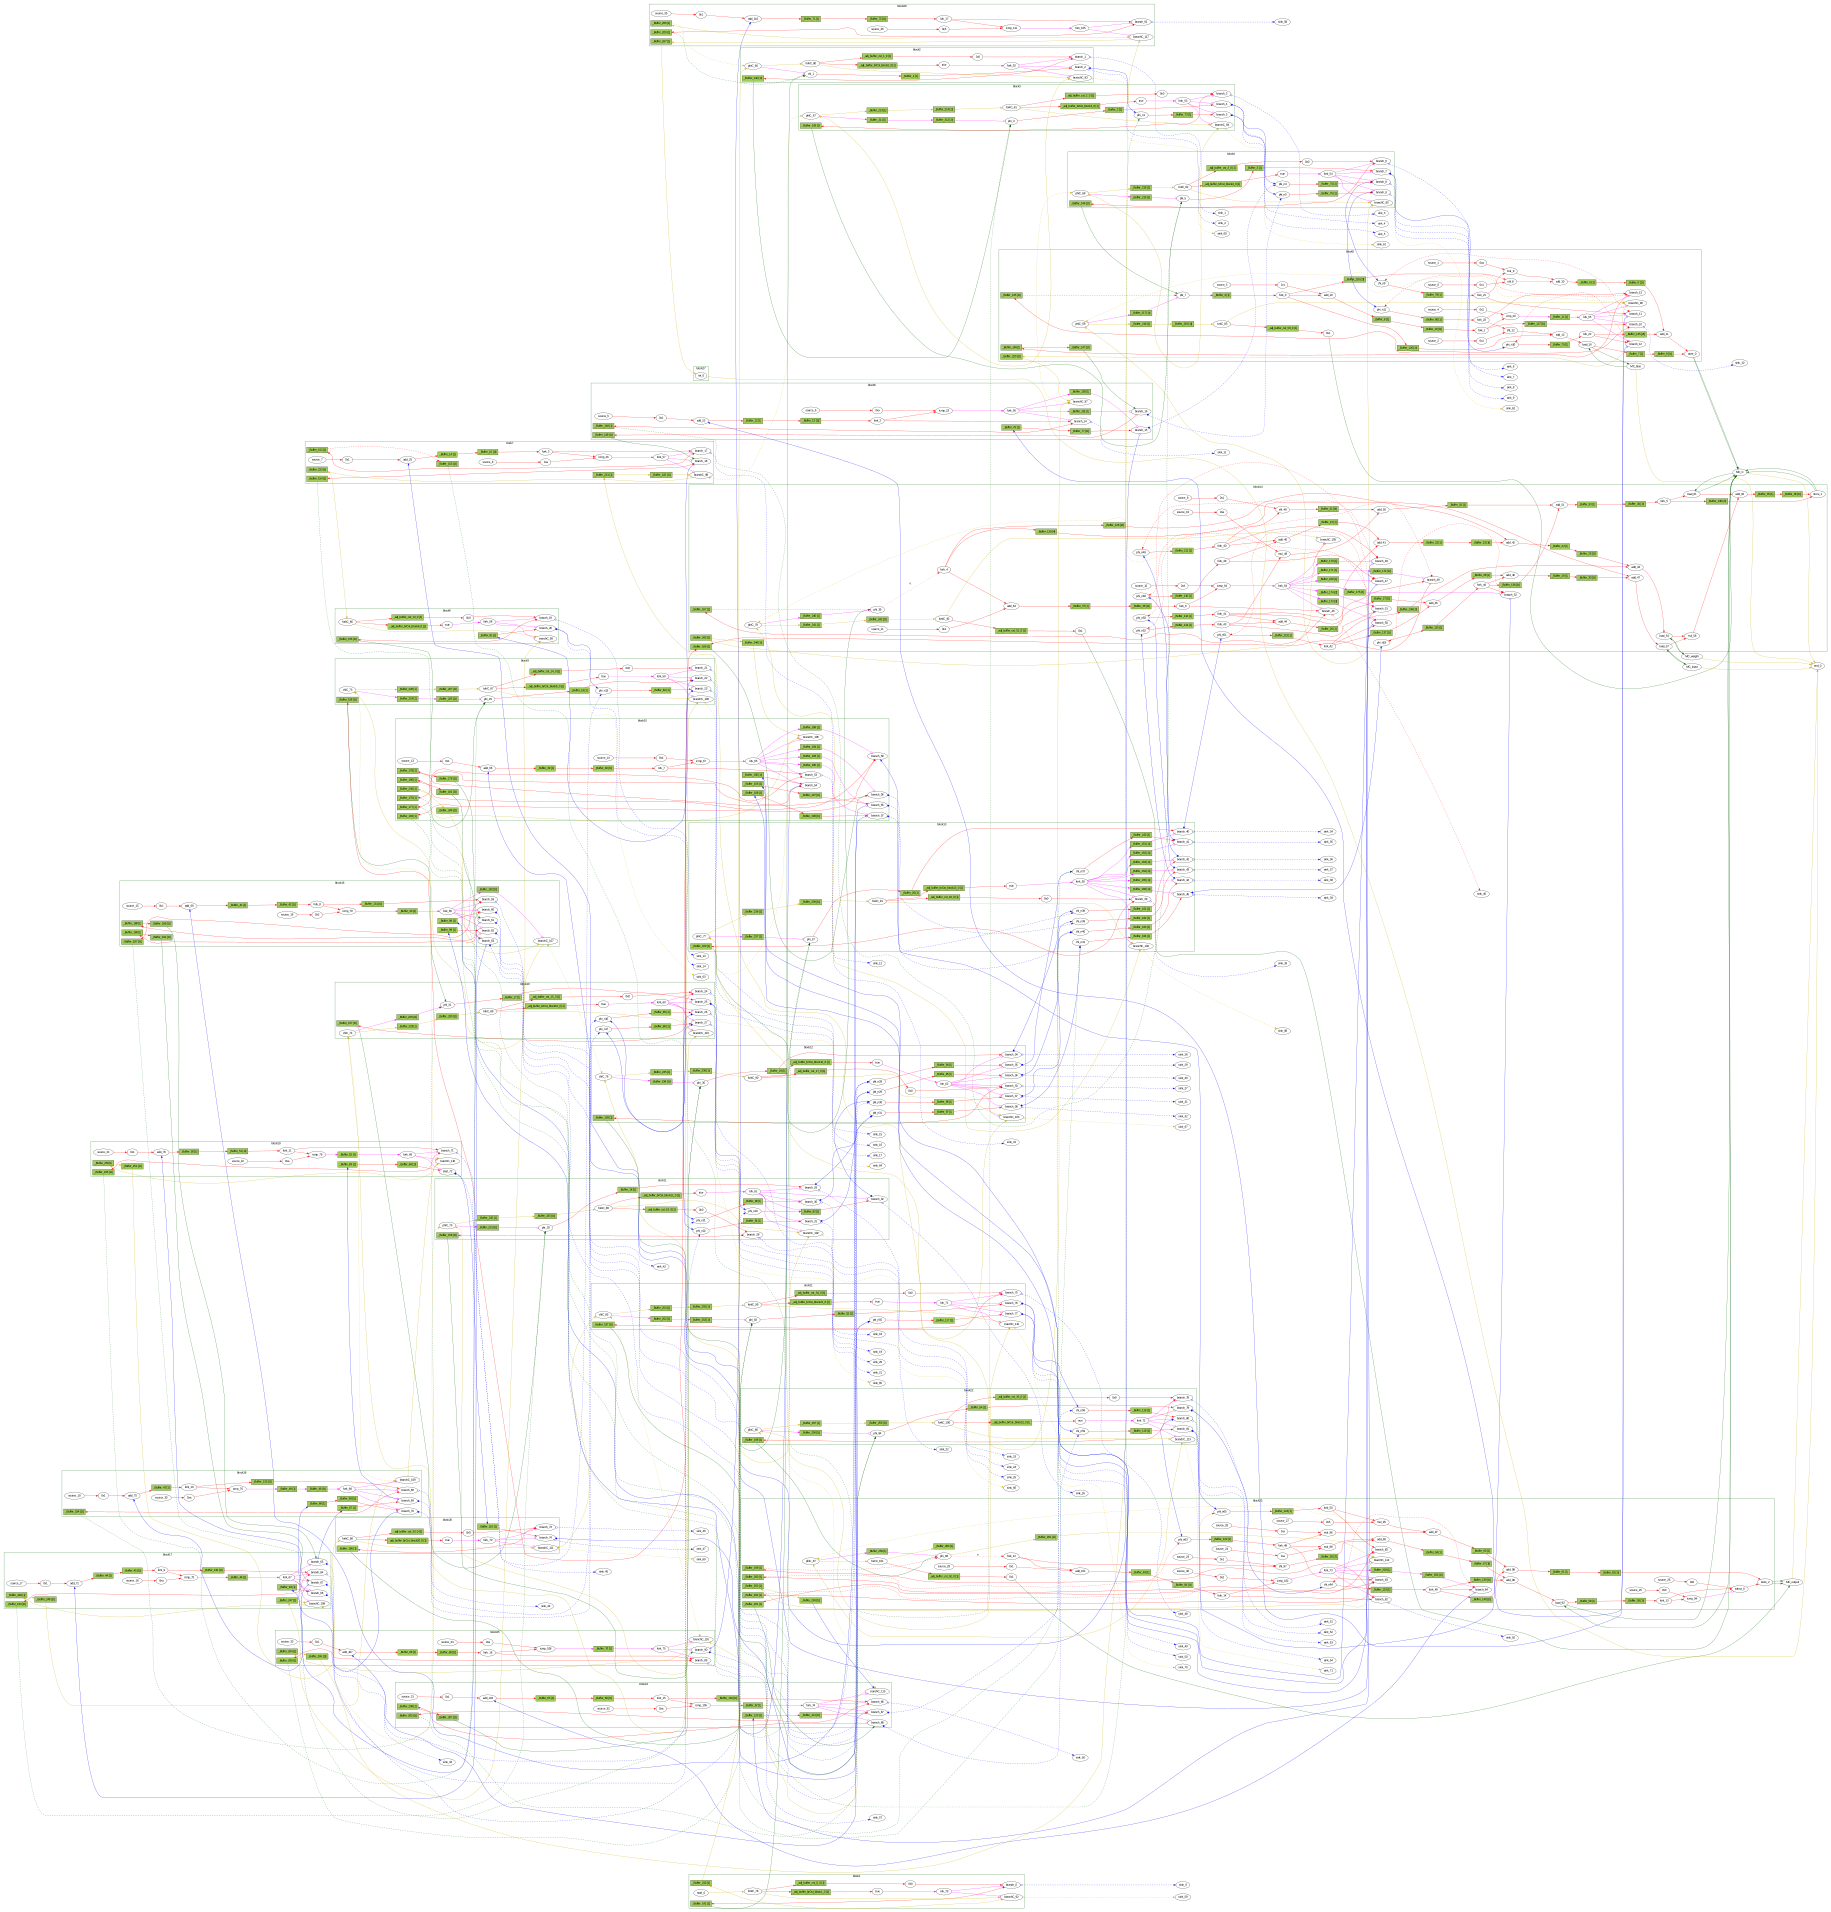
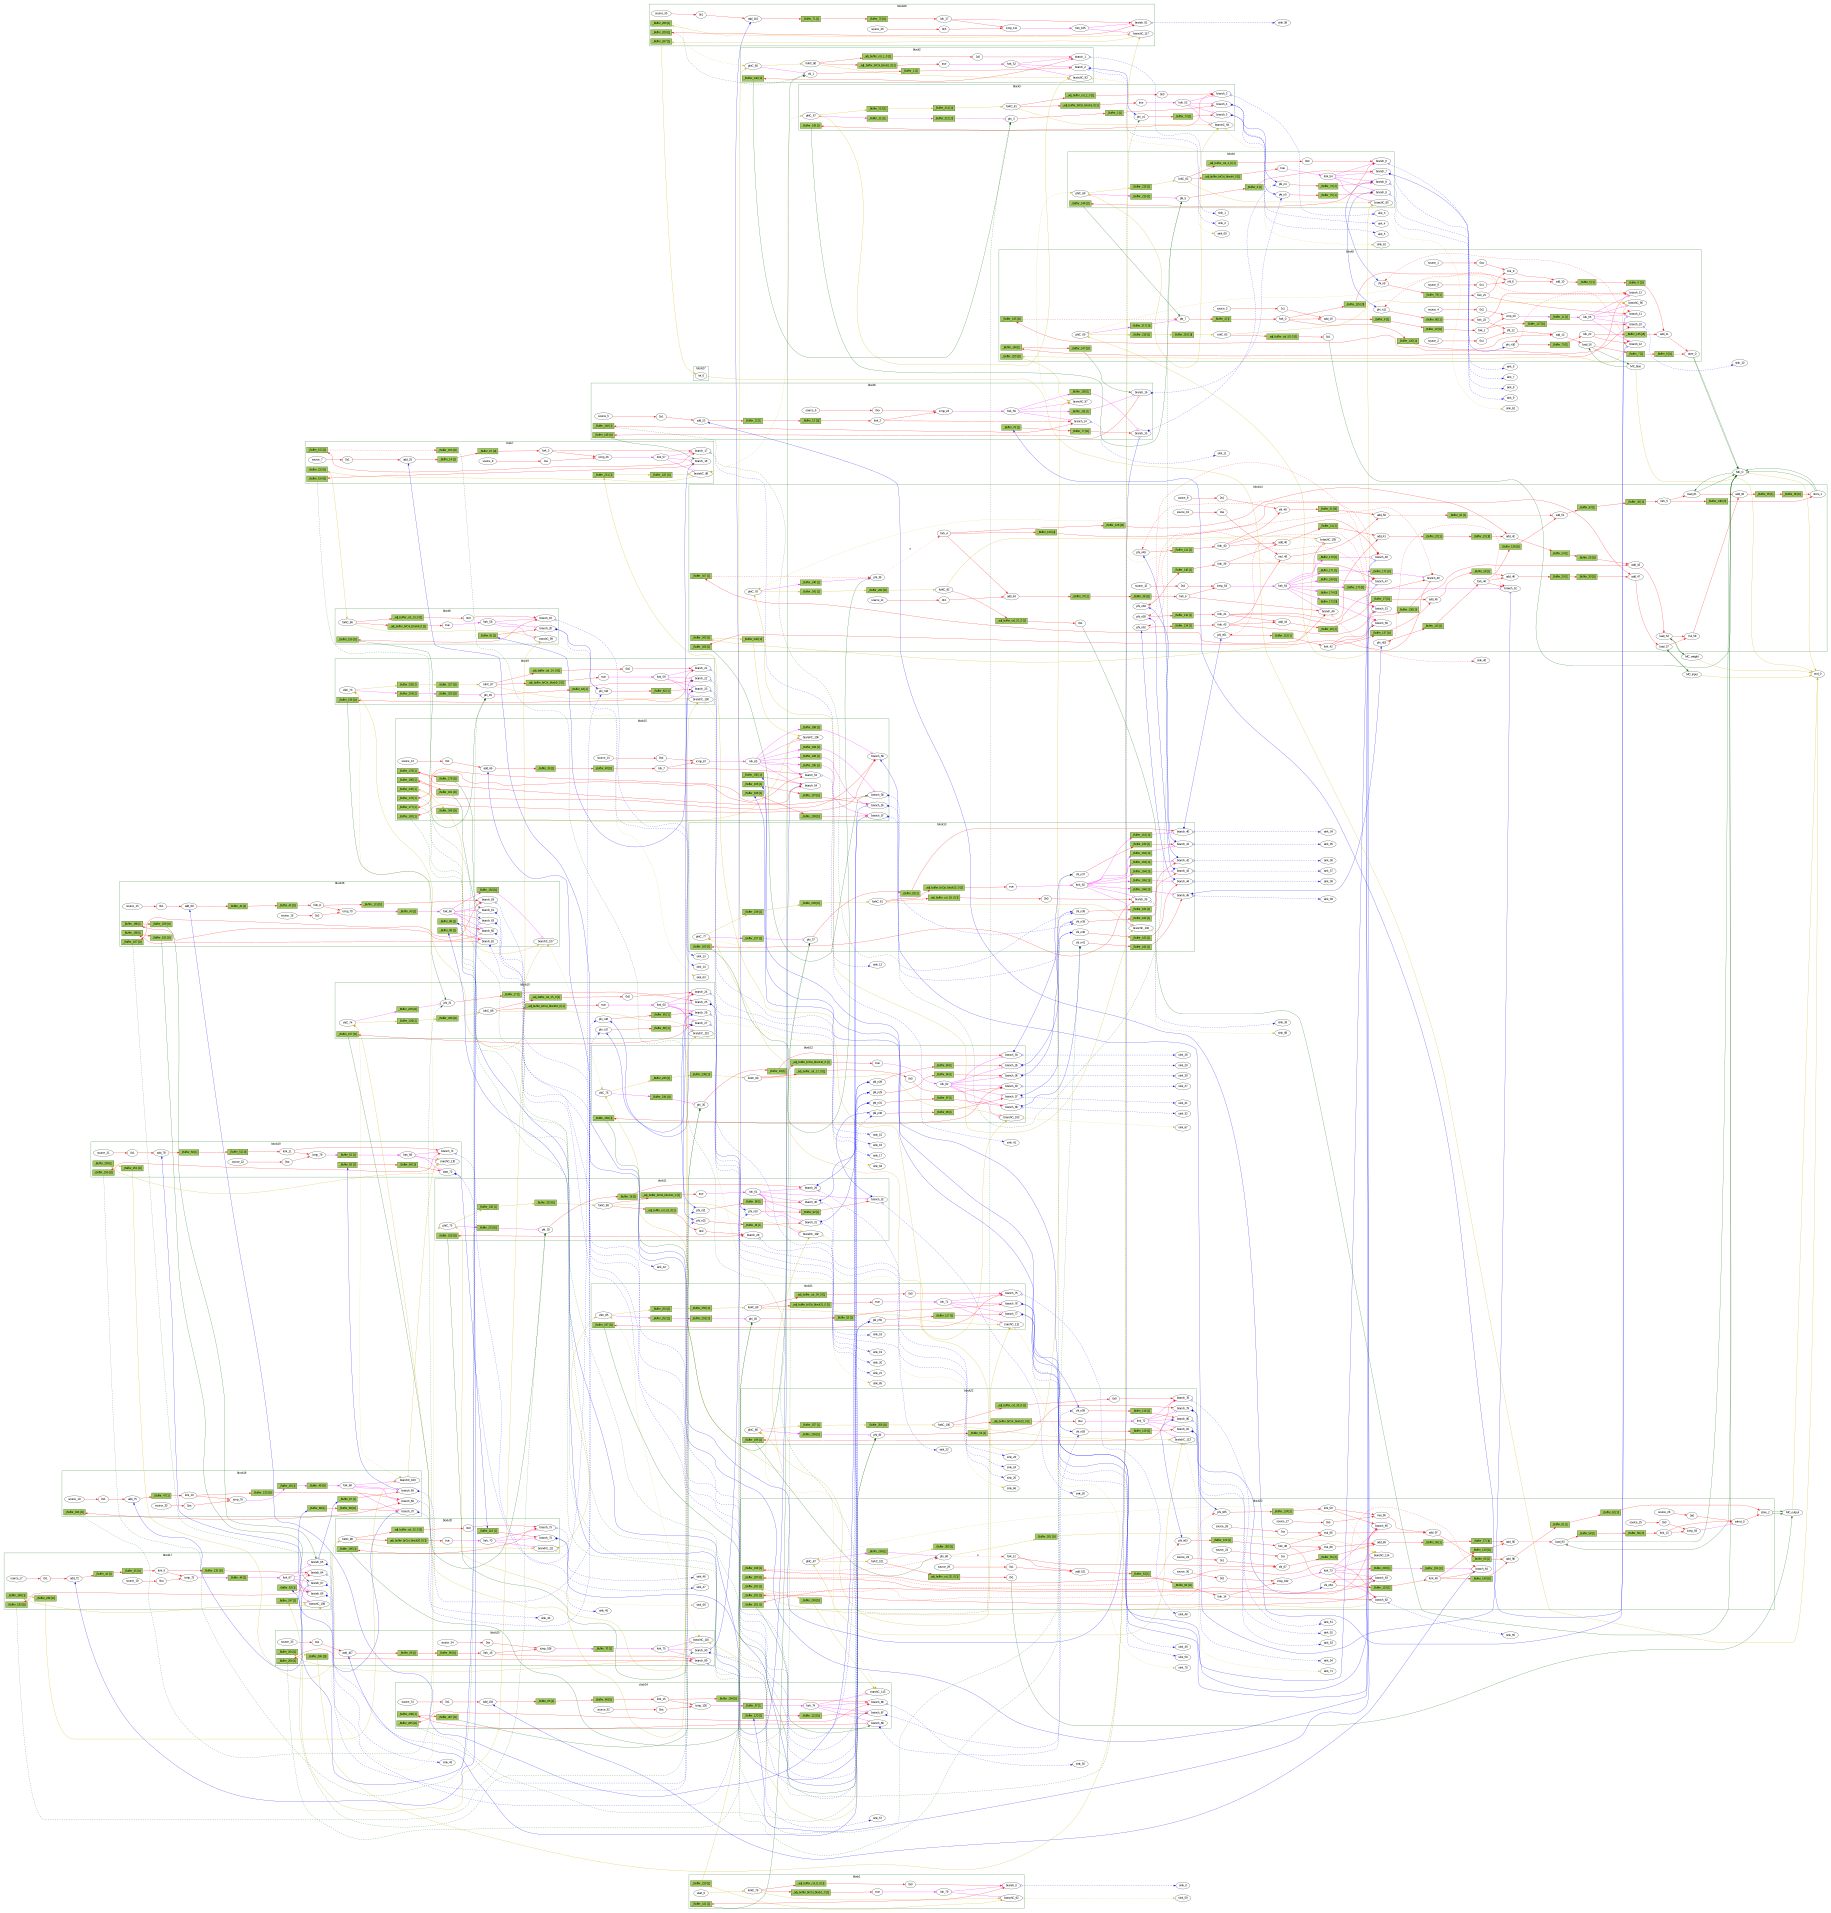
(584, 1561) -> (536, 702)
(840, 1647) -> (842, 1646)
